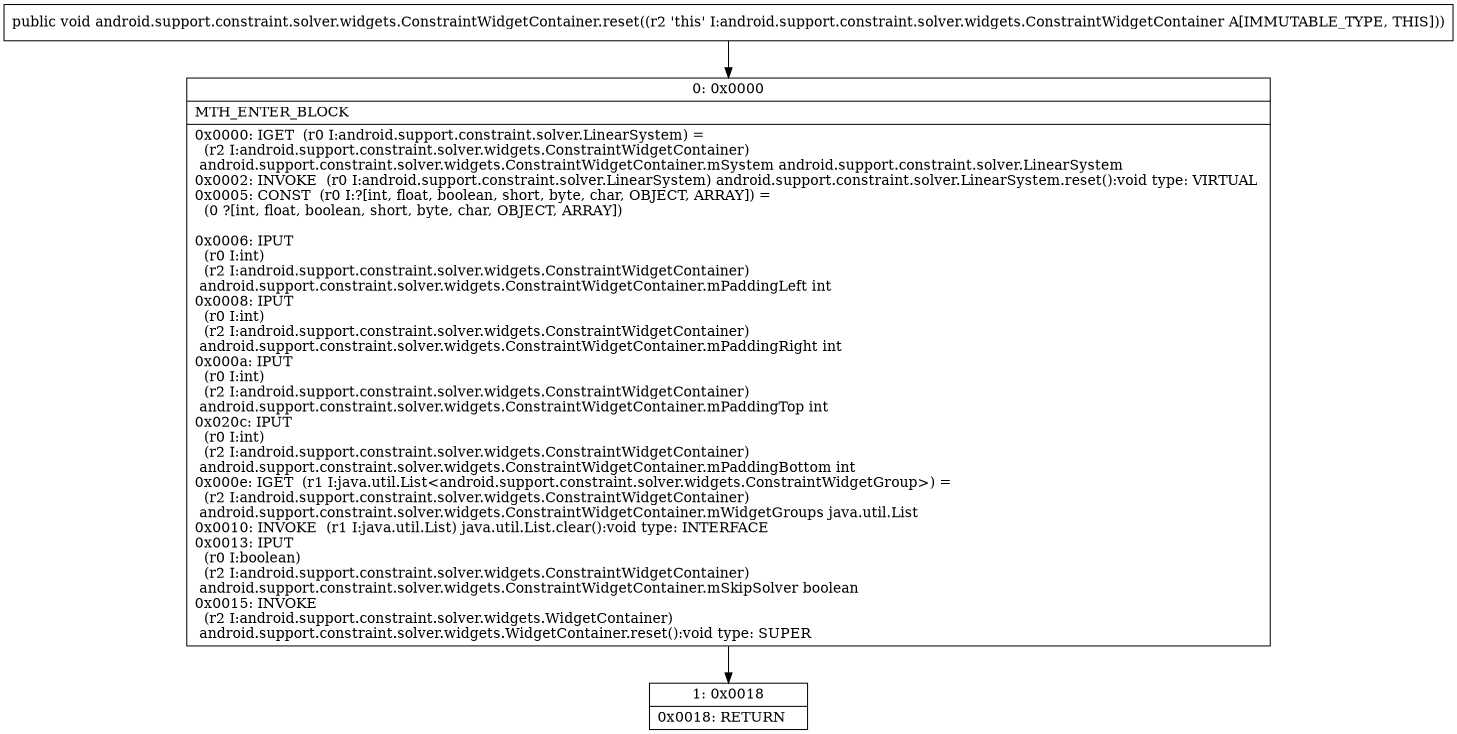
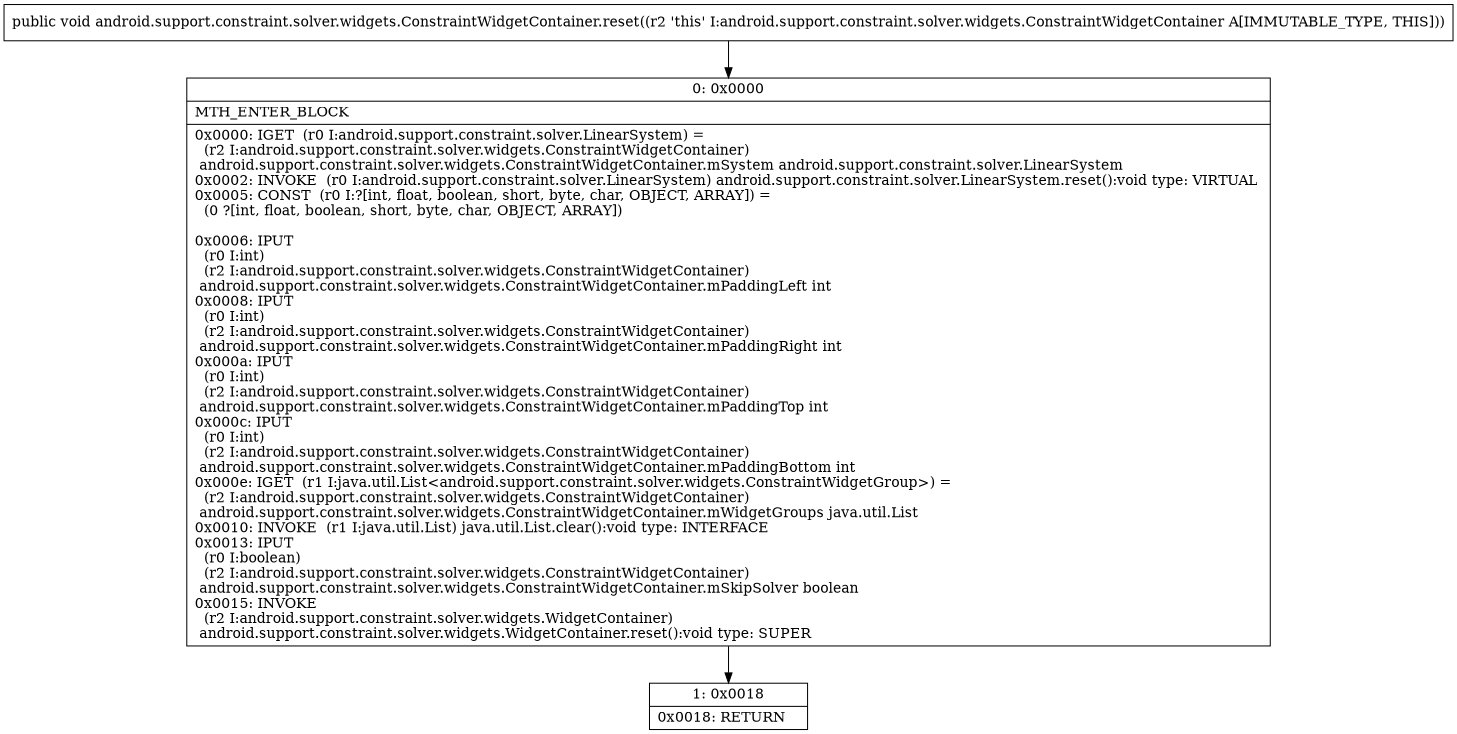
(248, 422) -> (248, 422)
